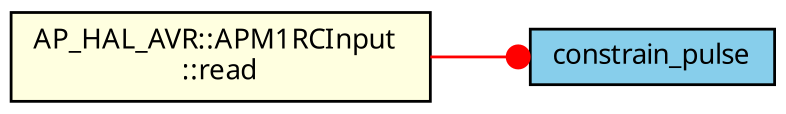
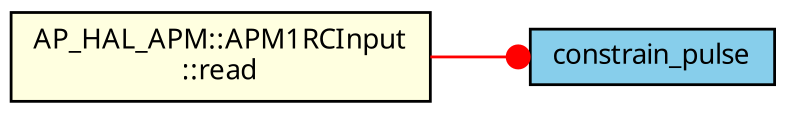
(221, 57) -> (221, 57)
